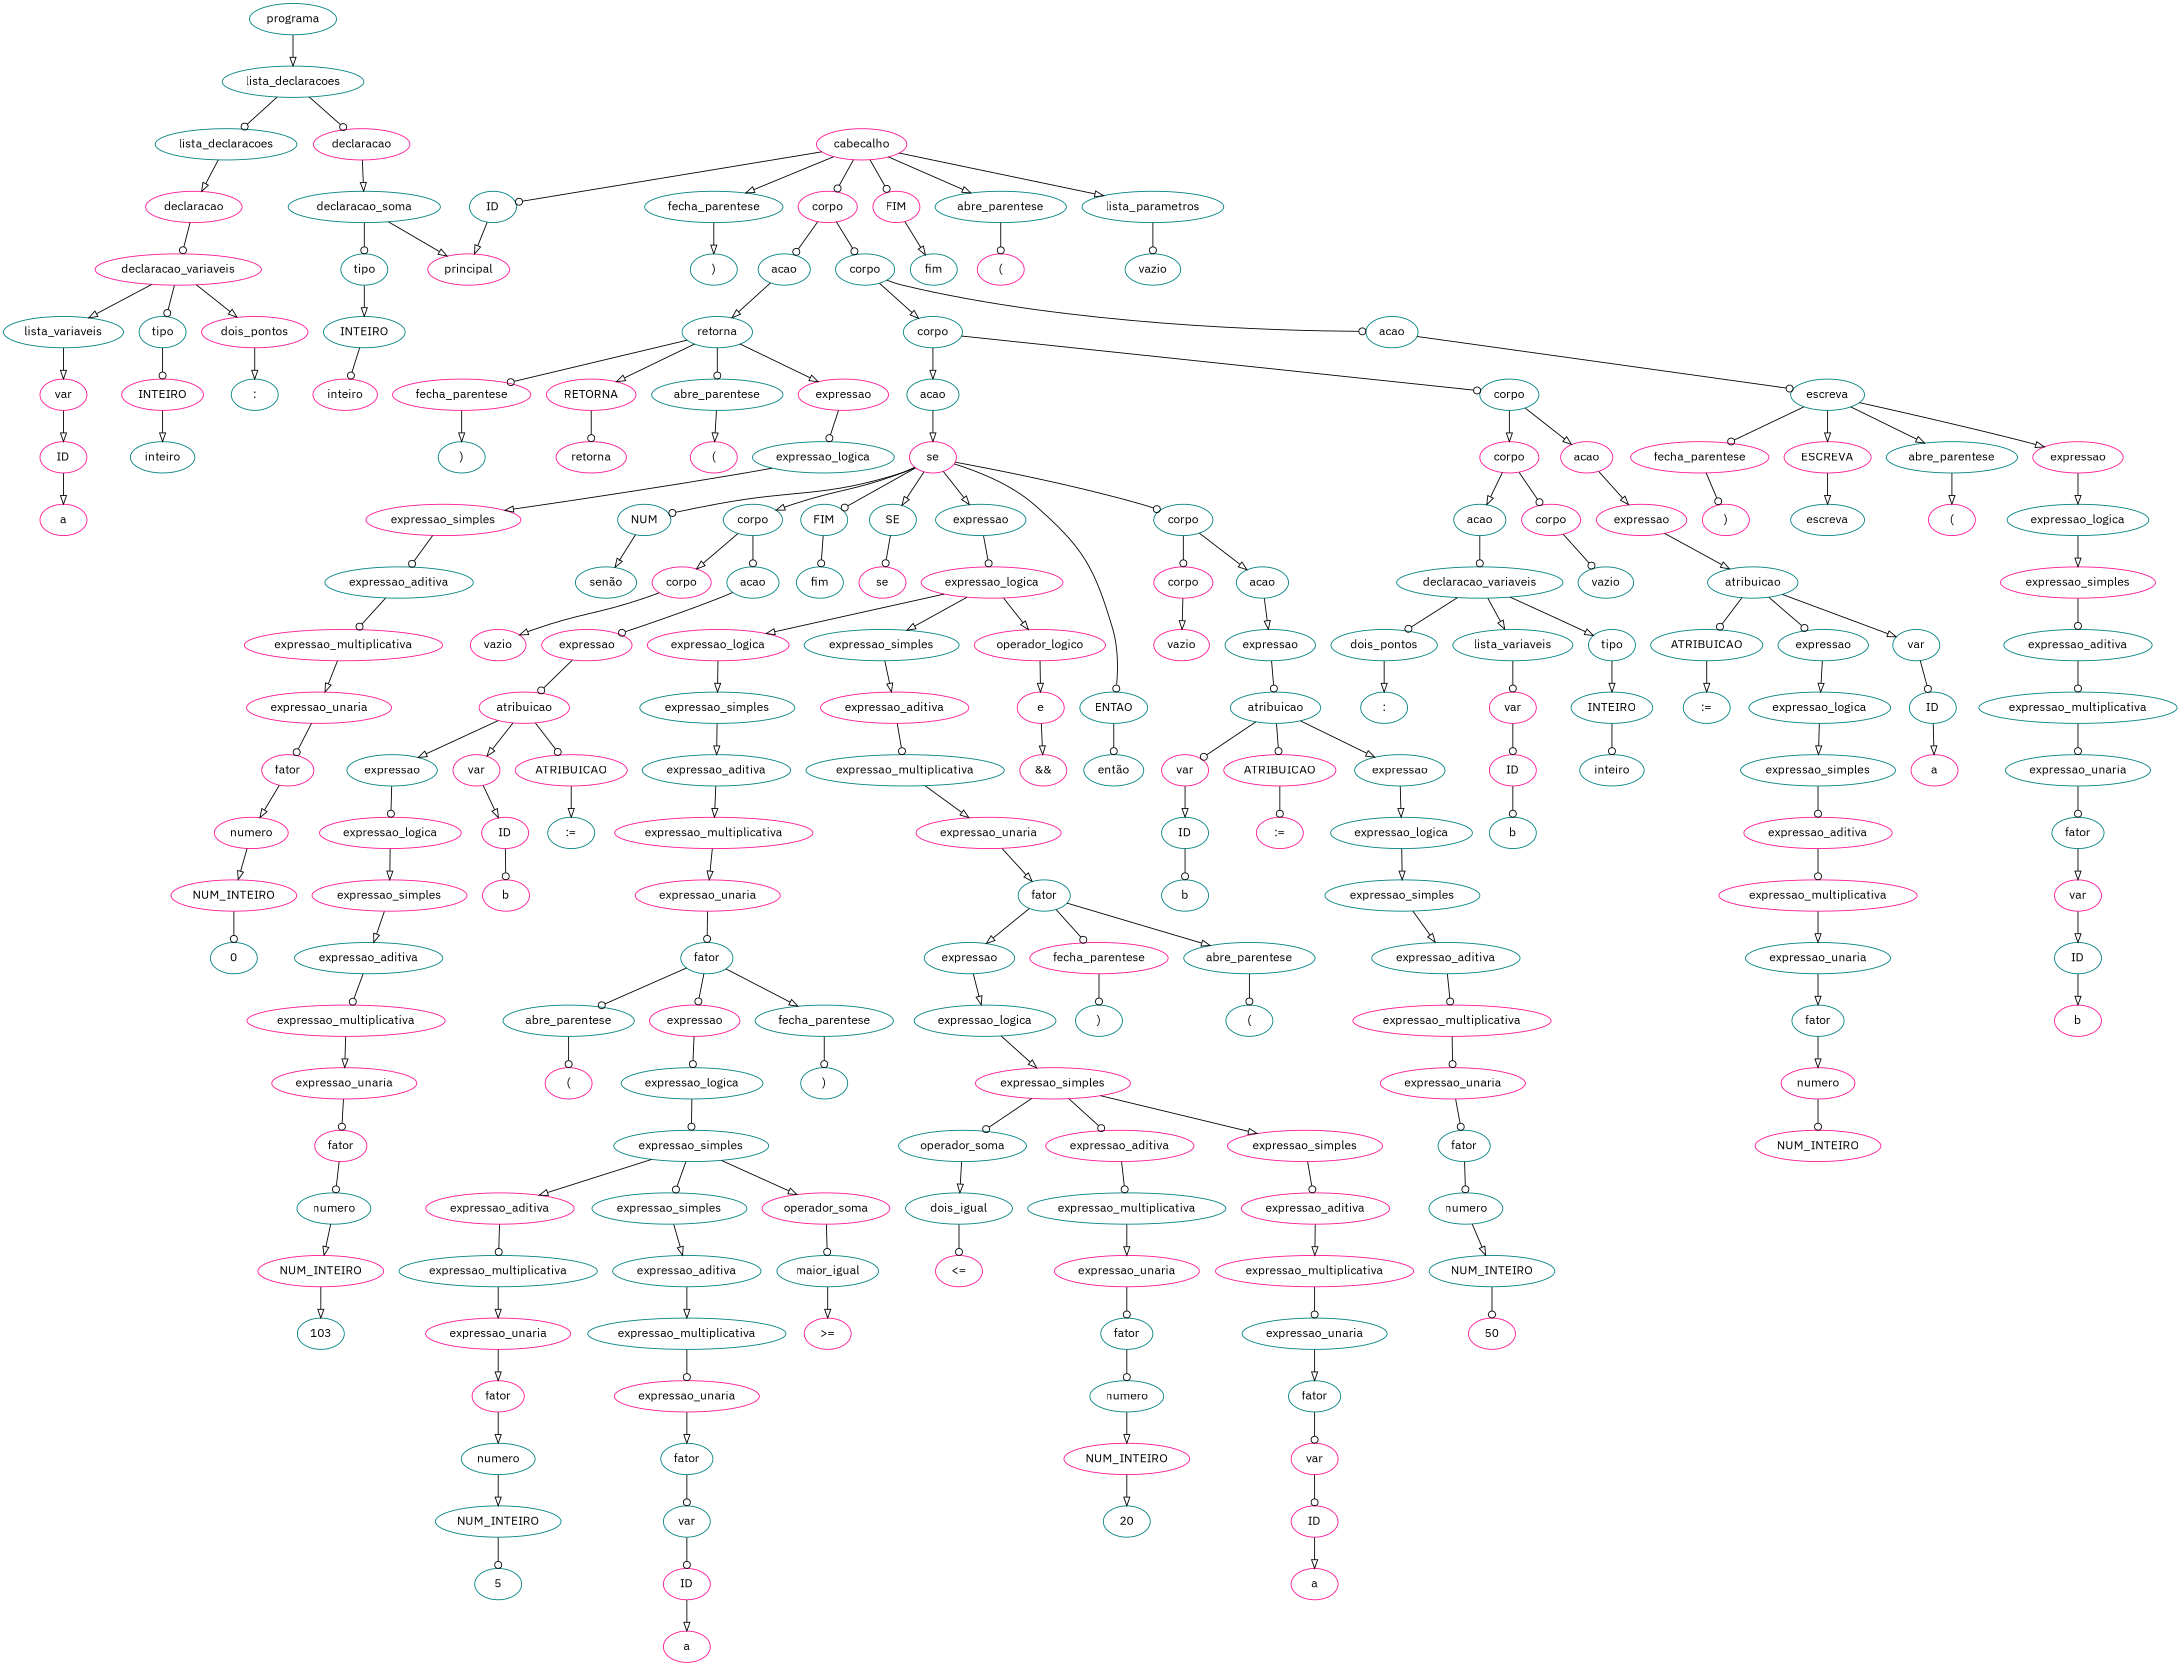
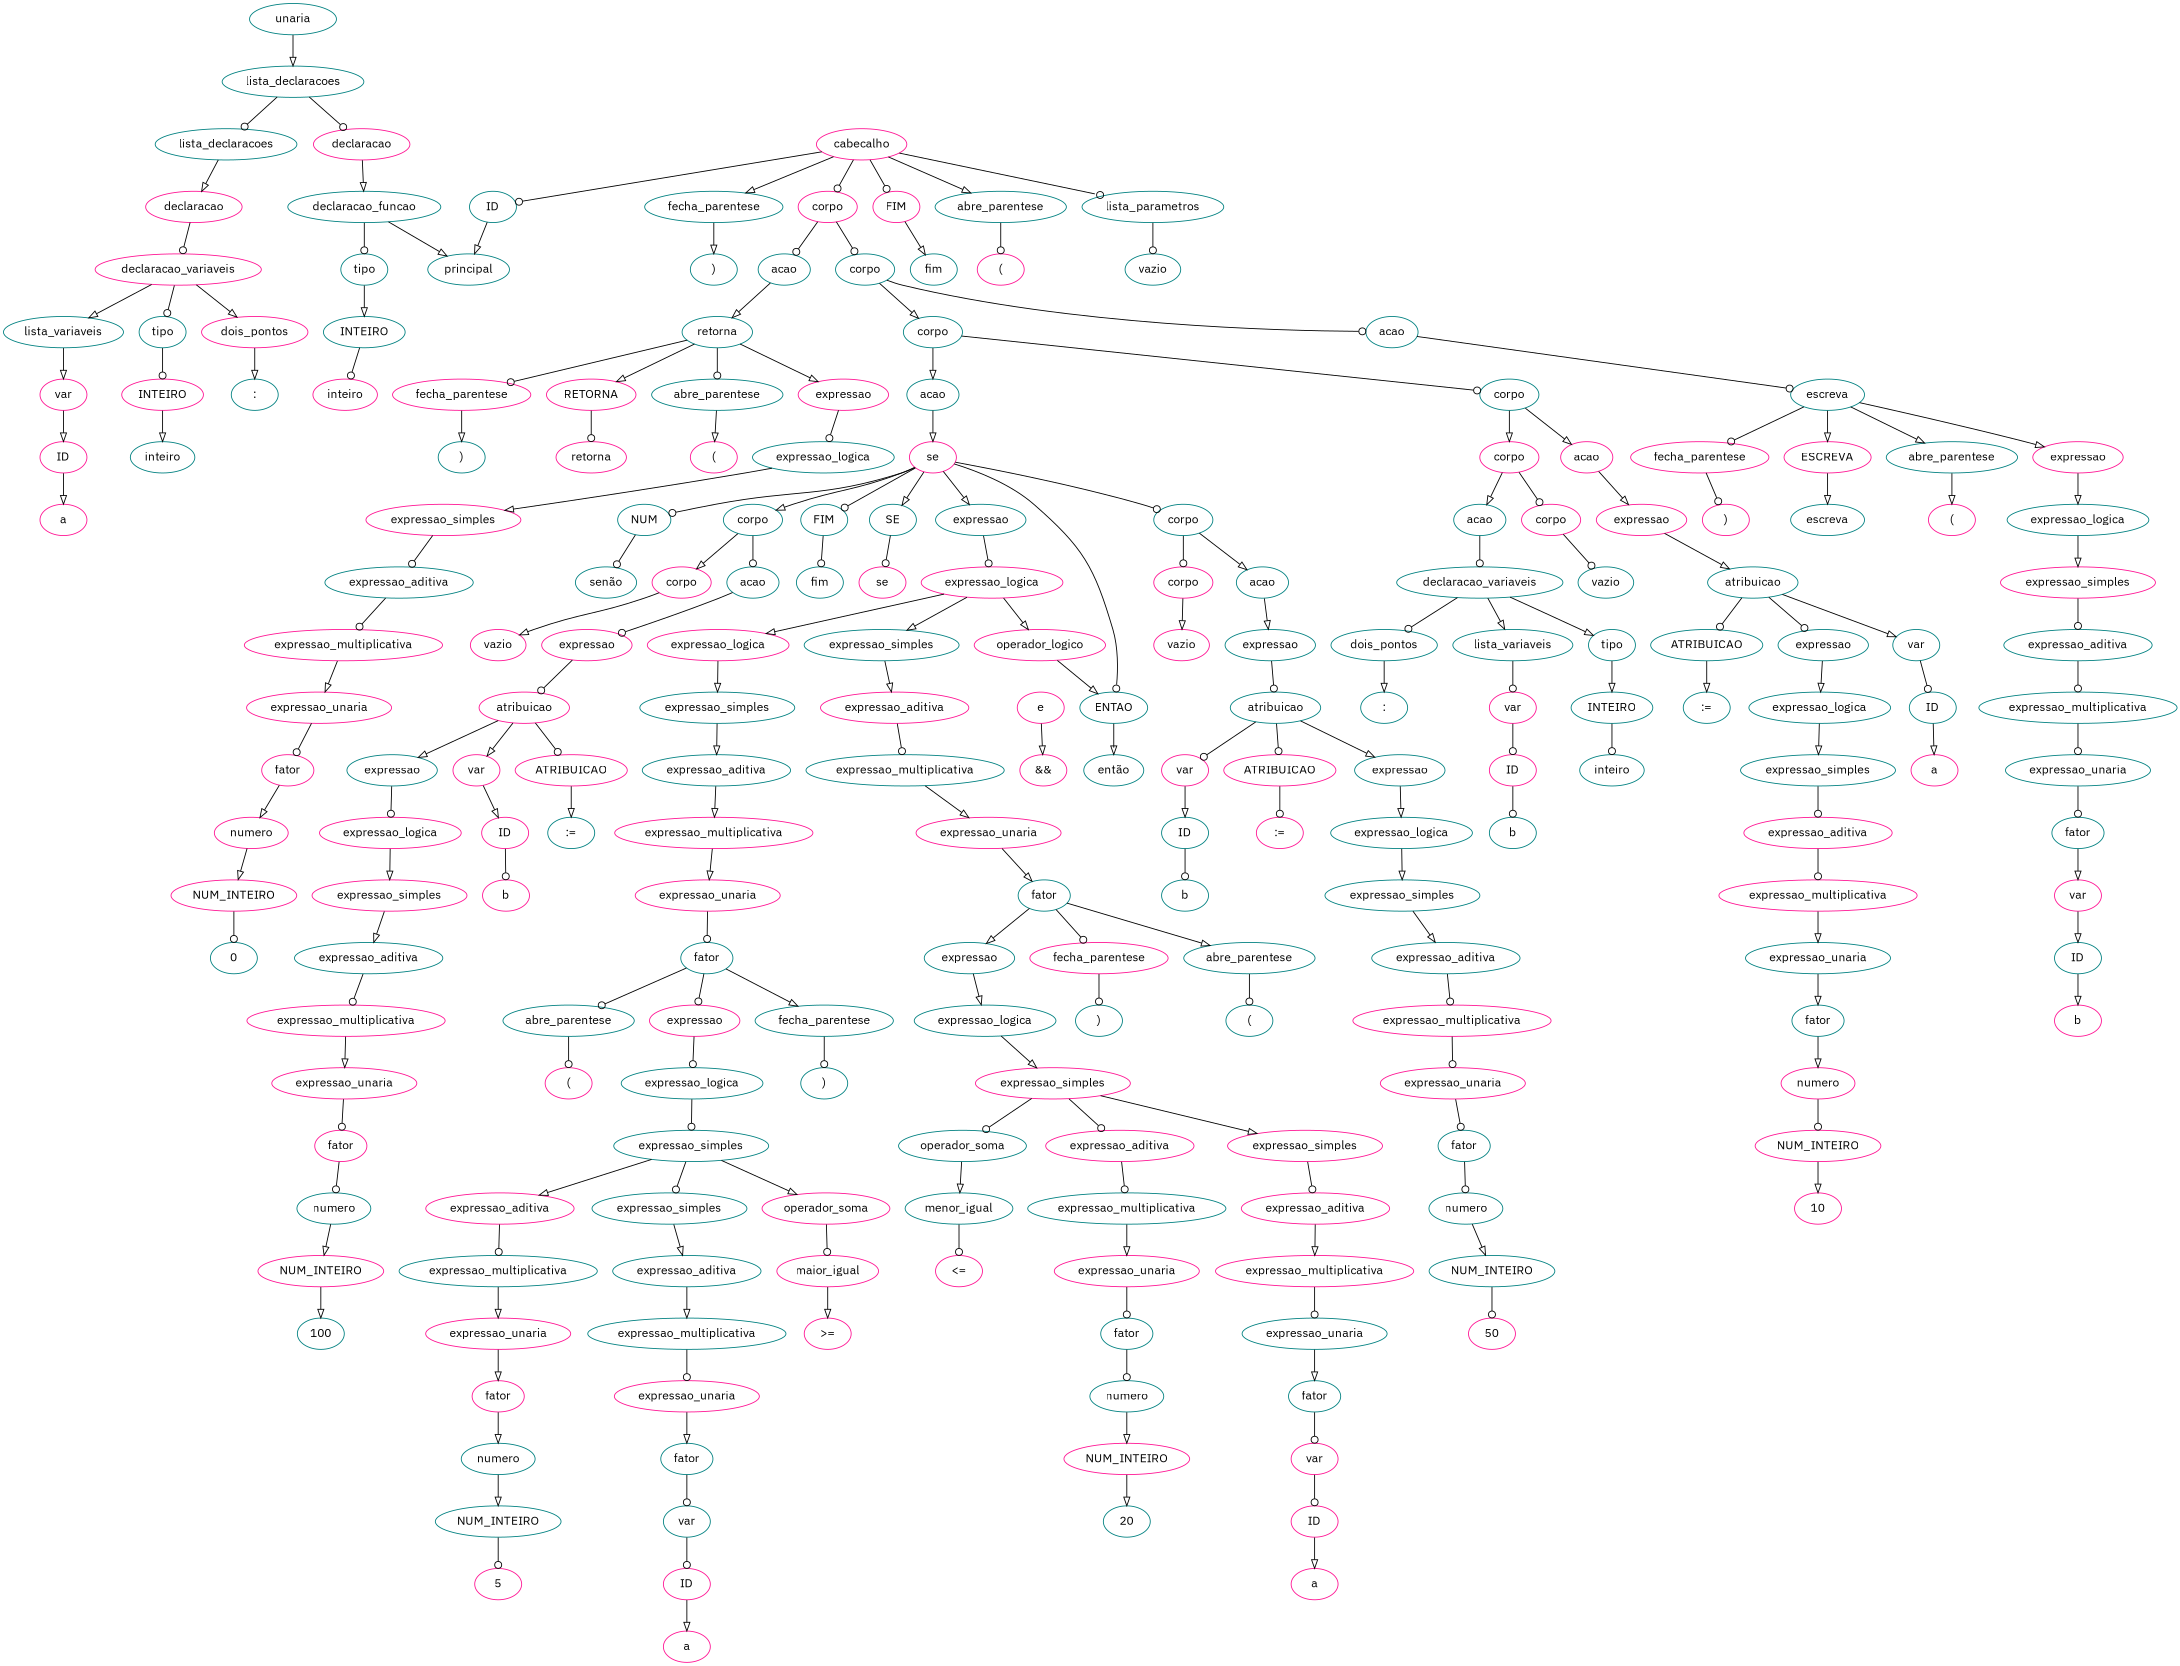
(293, 19) -> (293, 19)
(997, 174) -> (997, 174)
(364, 207) -> (364, 207)
(469, 270) -> (469, 270)
(627, 548) -> (627, 548)
(1040, 672) -> (1074, 674)
(1114, 736) -> (1114, 736)
(959, 1209) -> (959, 1209)
none -> (1818, 1209)
(828, 1271) -> (828, 1271)
(321, 1334) -> (321, 1334)
(498, 1584) -> (498, 1584)
